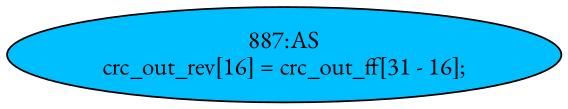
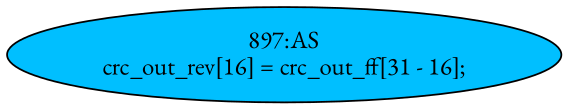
(284, 55) -> (284, 55)
